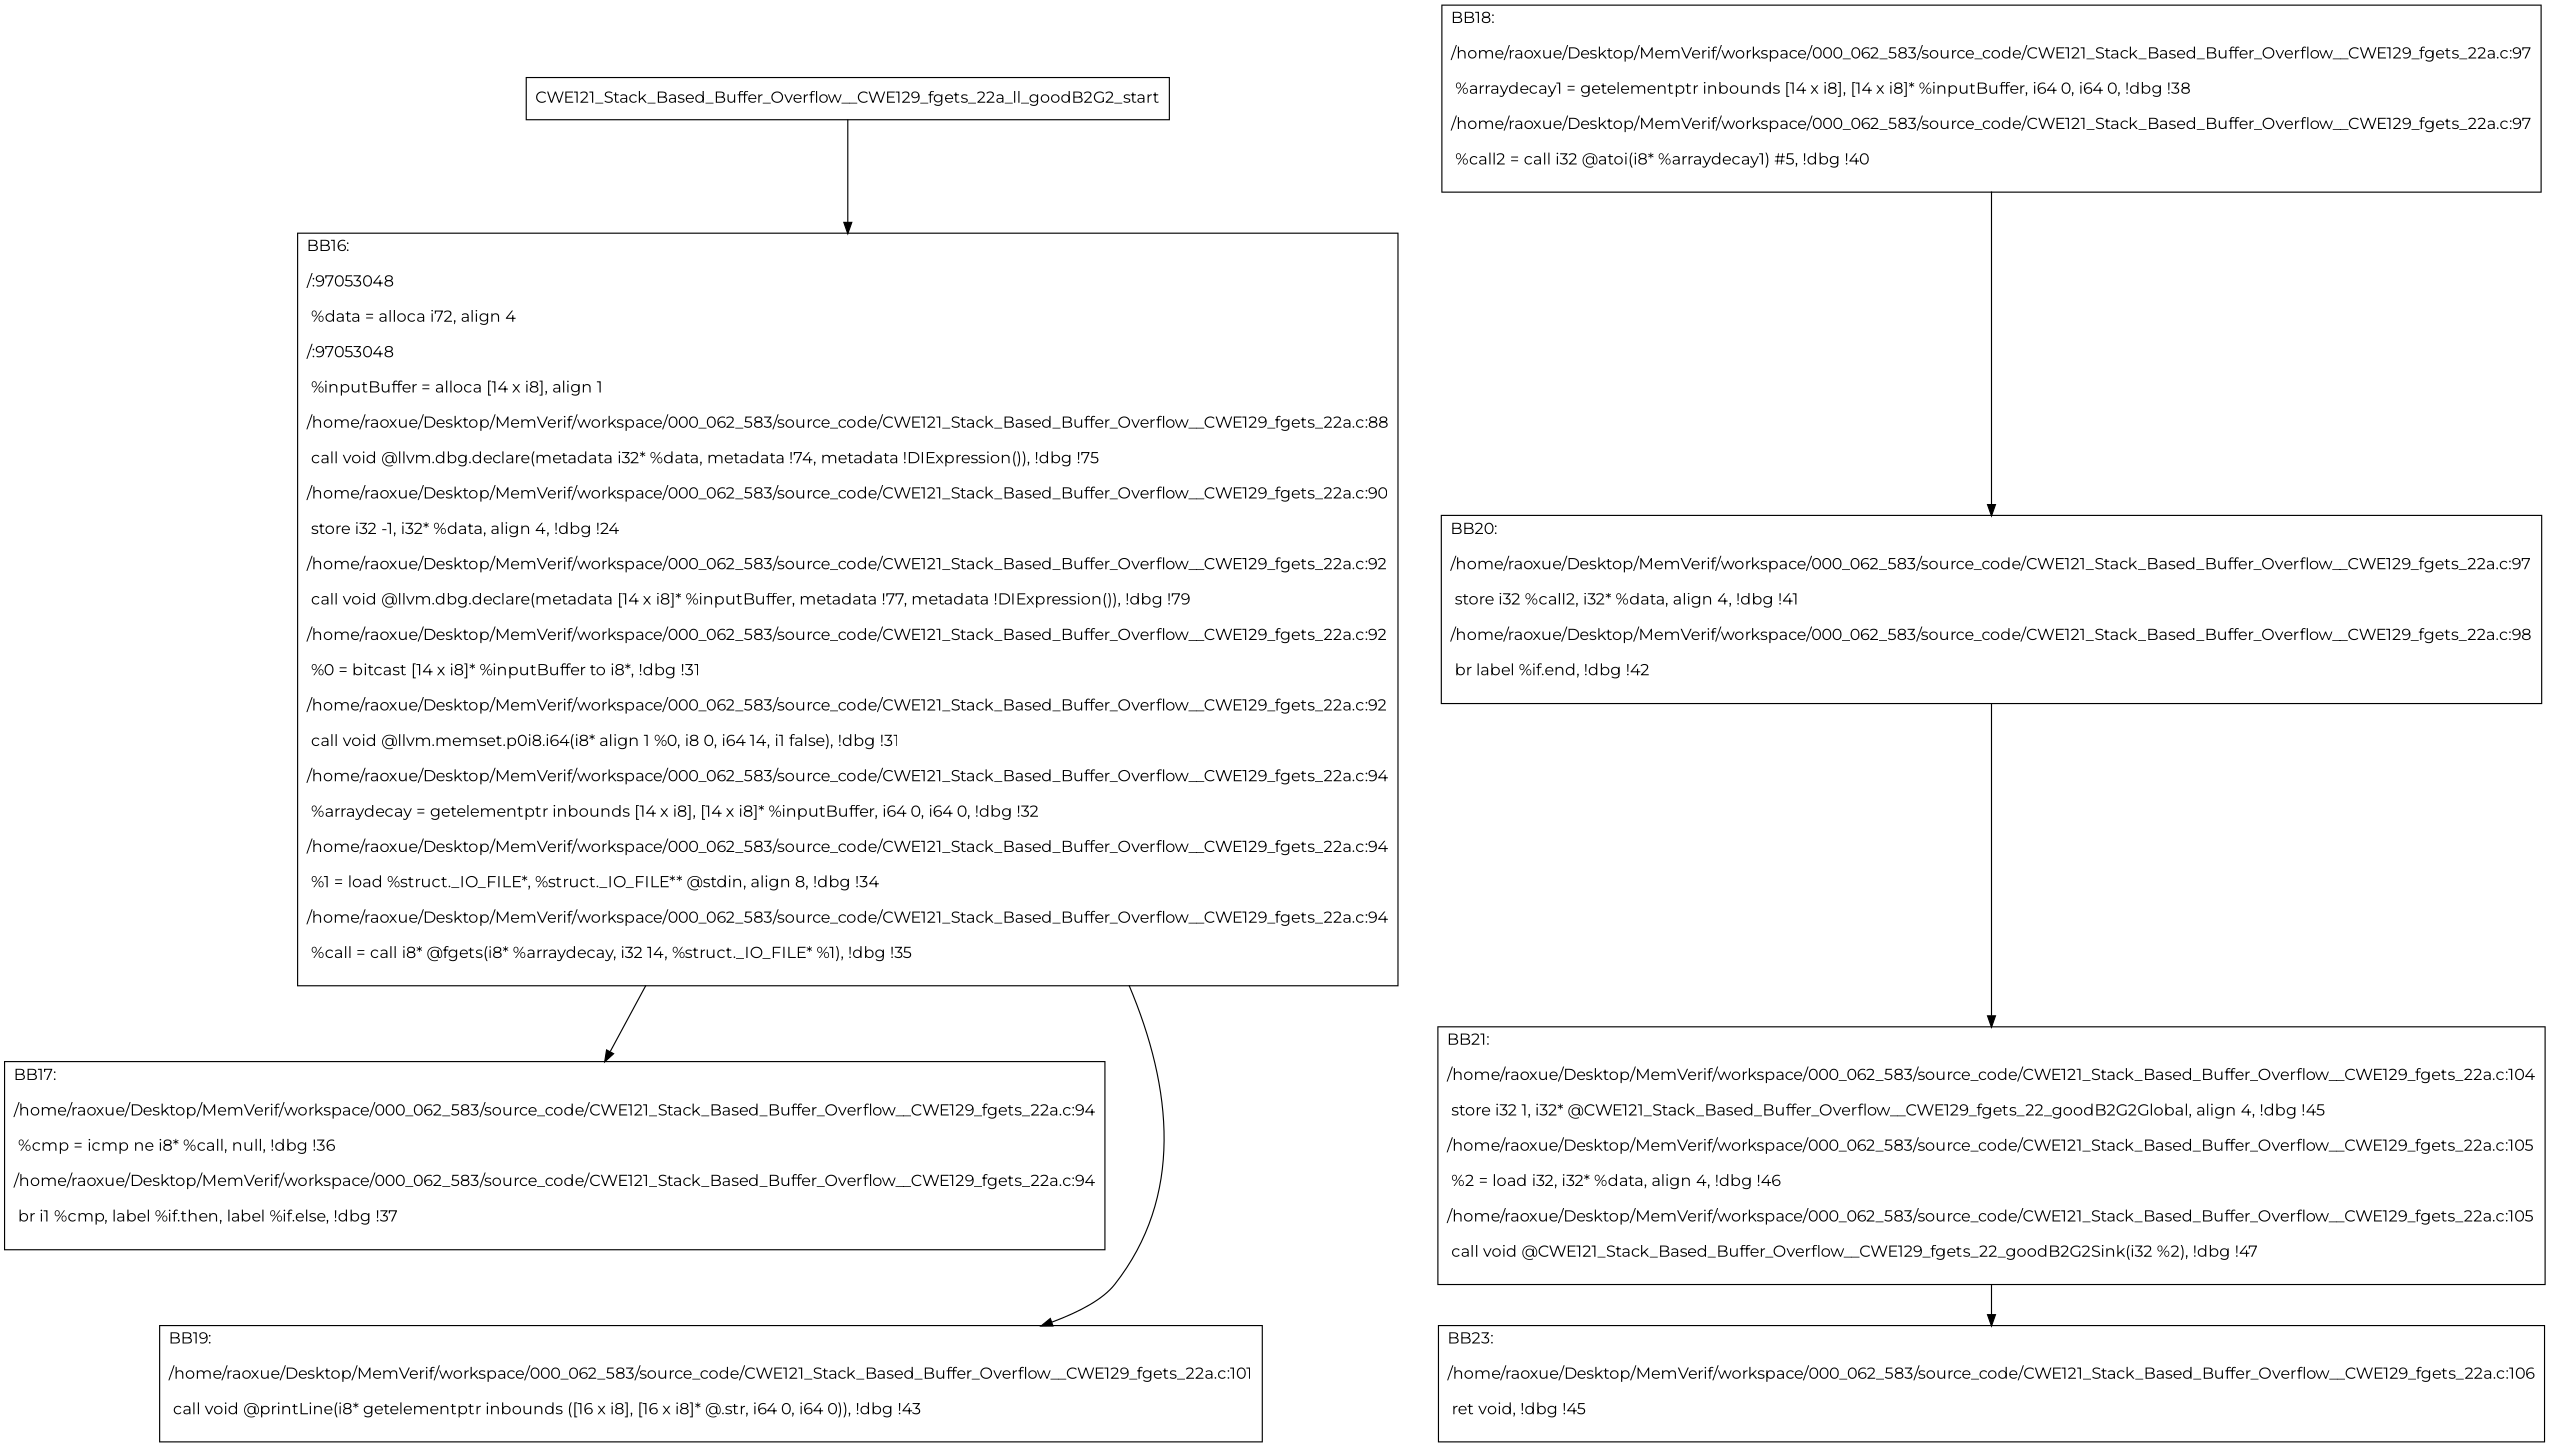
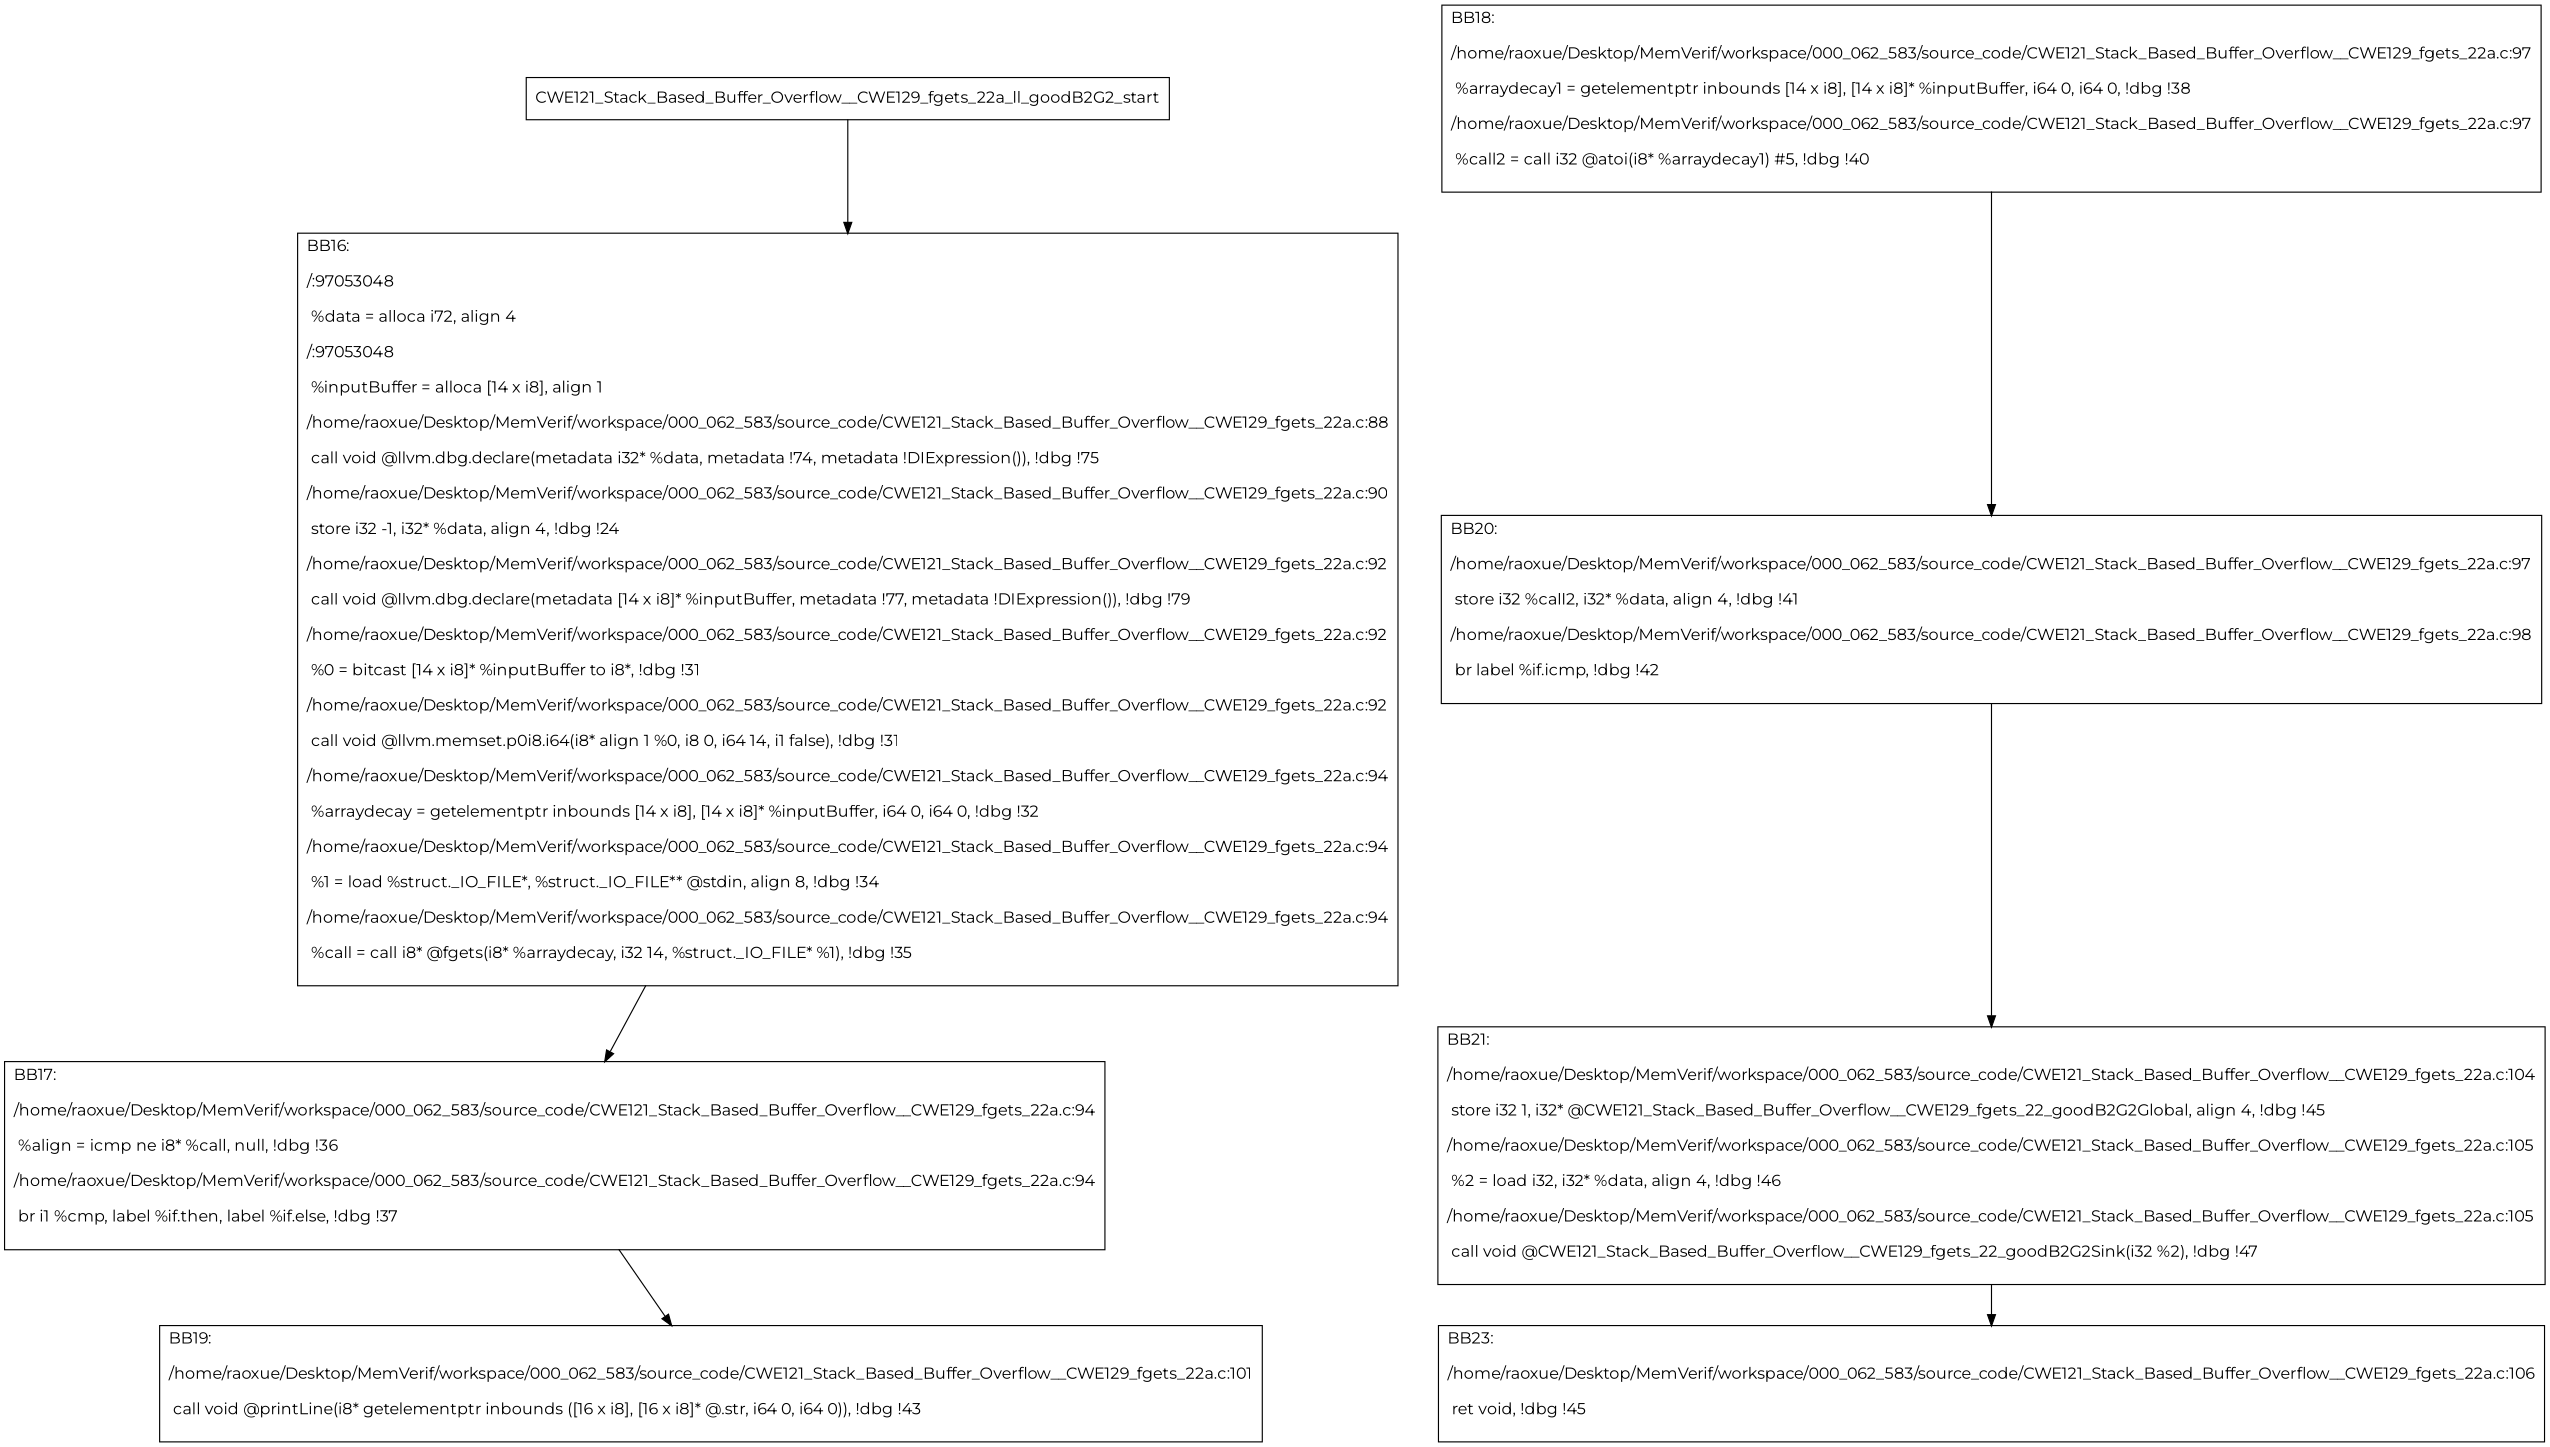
(1550, 670) -> (1555, 670)
(175, 1146) -> (176, 1146)
(1161, 1175) -> (642, 1283)
